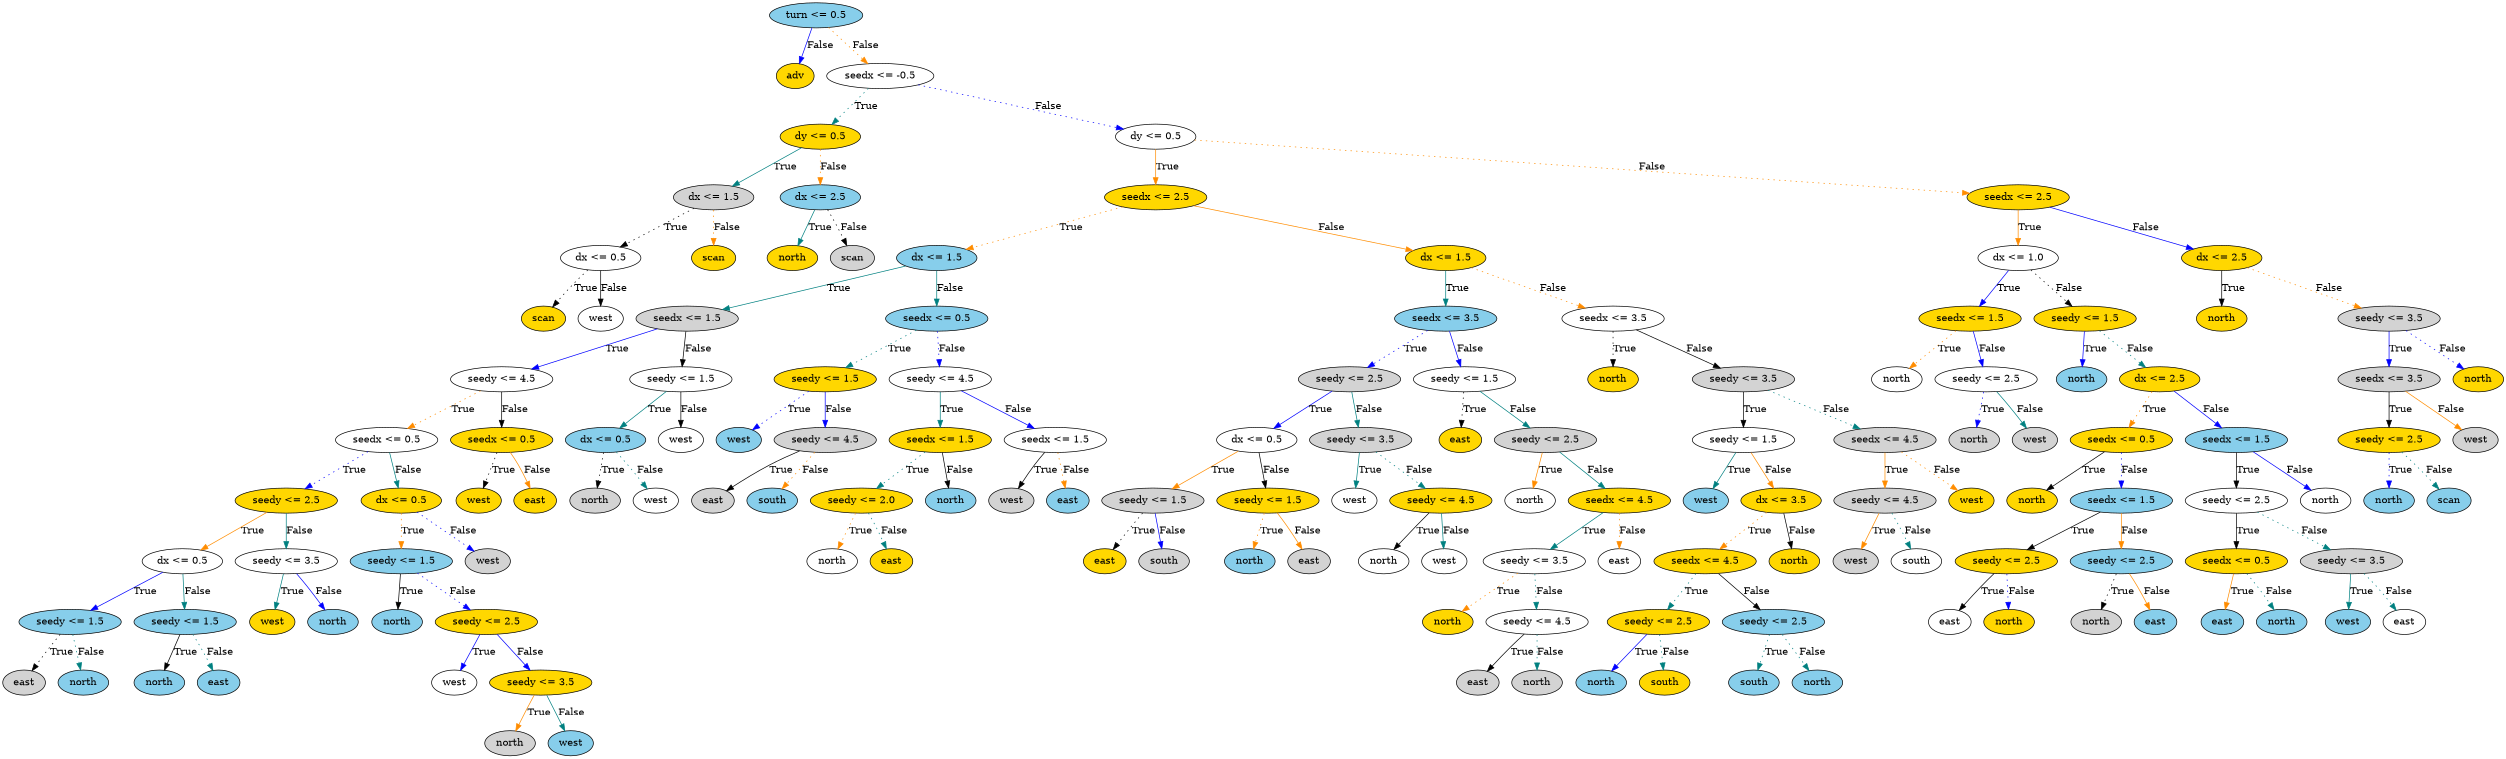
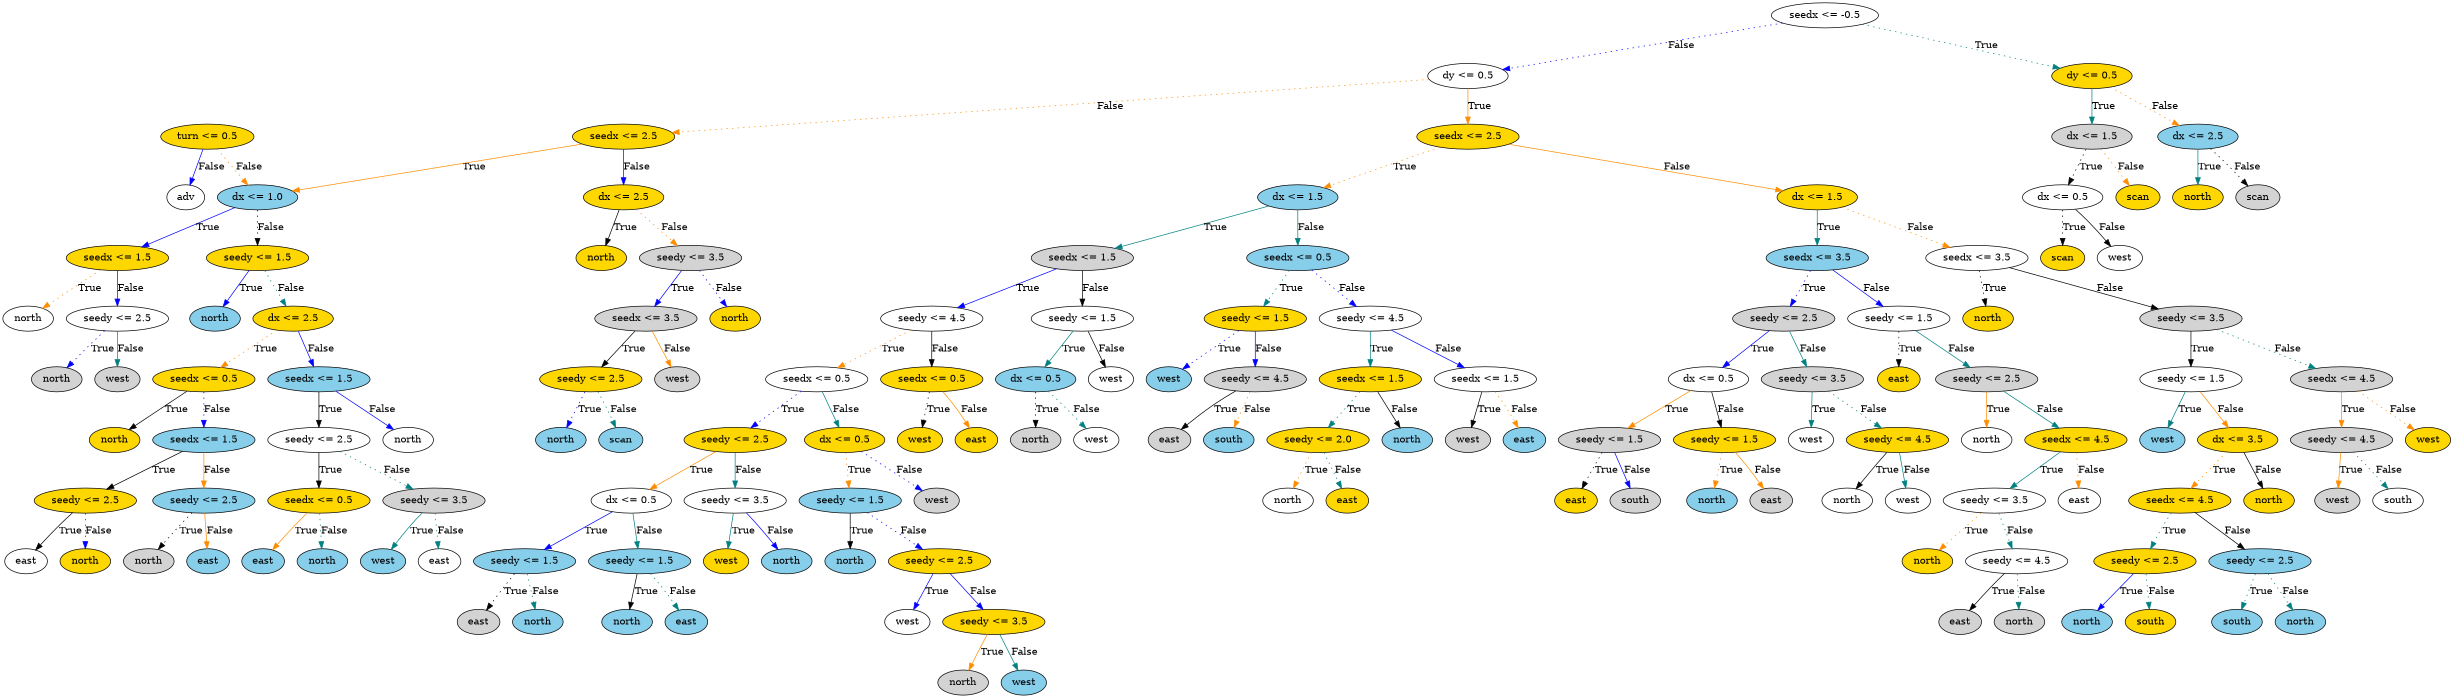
(816, 15) -> (207, 137)
(845, 43) -> (230, 164)
(795, 76) -> (186, 197)
(2018, 258) -> (258, 197)
